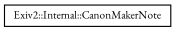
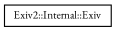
(88, 16) -> (58, 16)
